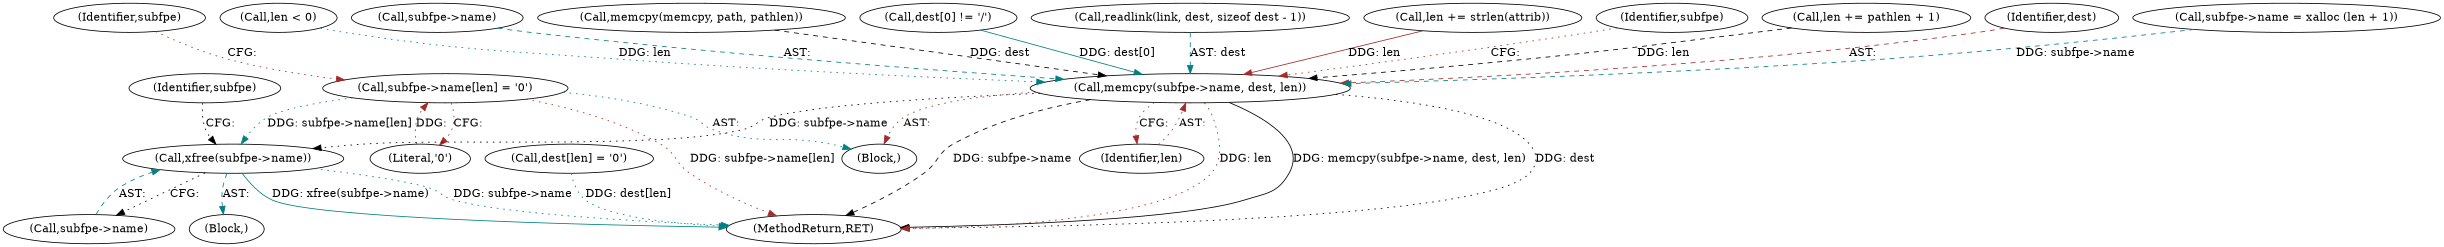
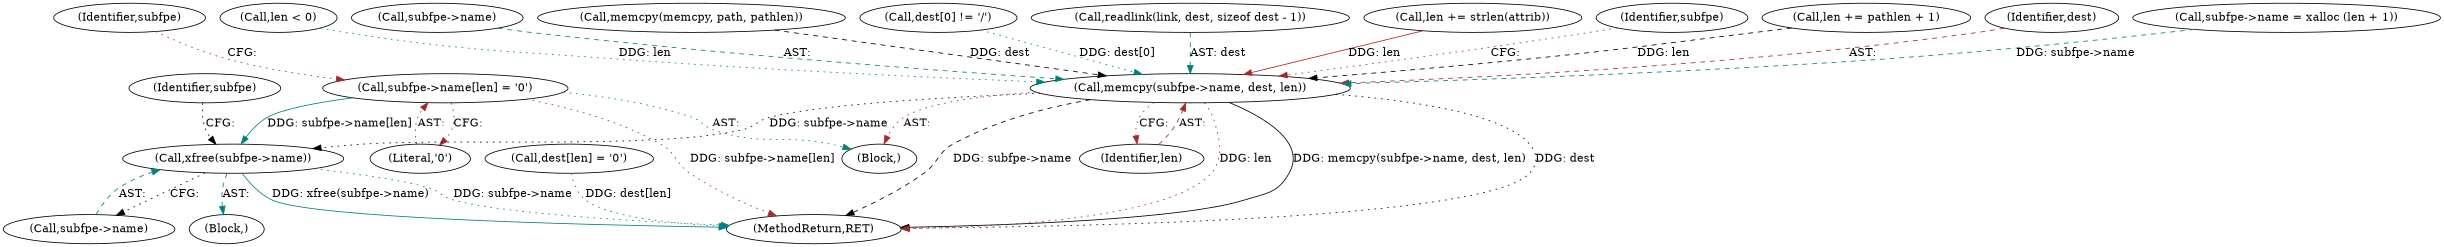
(1057, 51) -> (1057, 51)
(295, 108) -> (295, 108)
(433, 123) -> (433, 123)
(1173, 129) -> (1173, 129)
